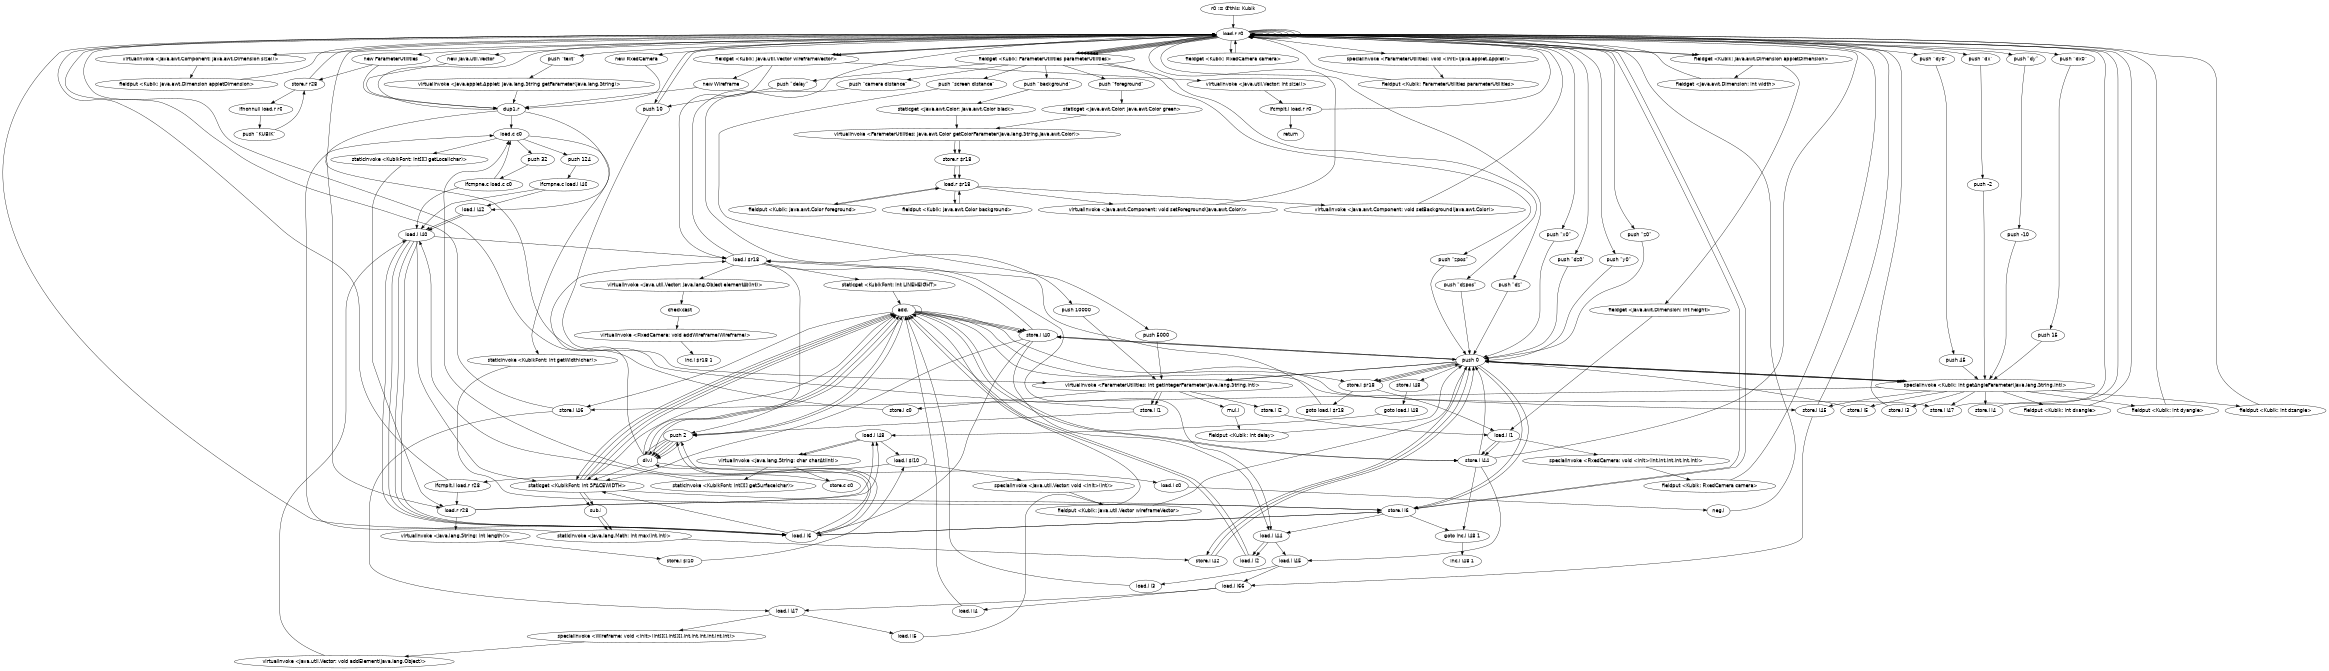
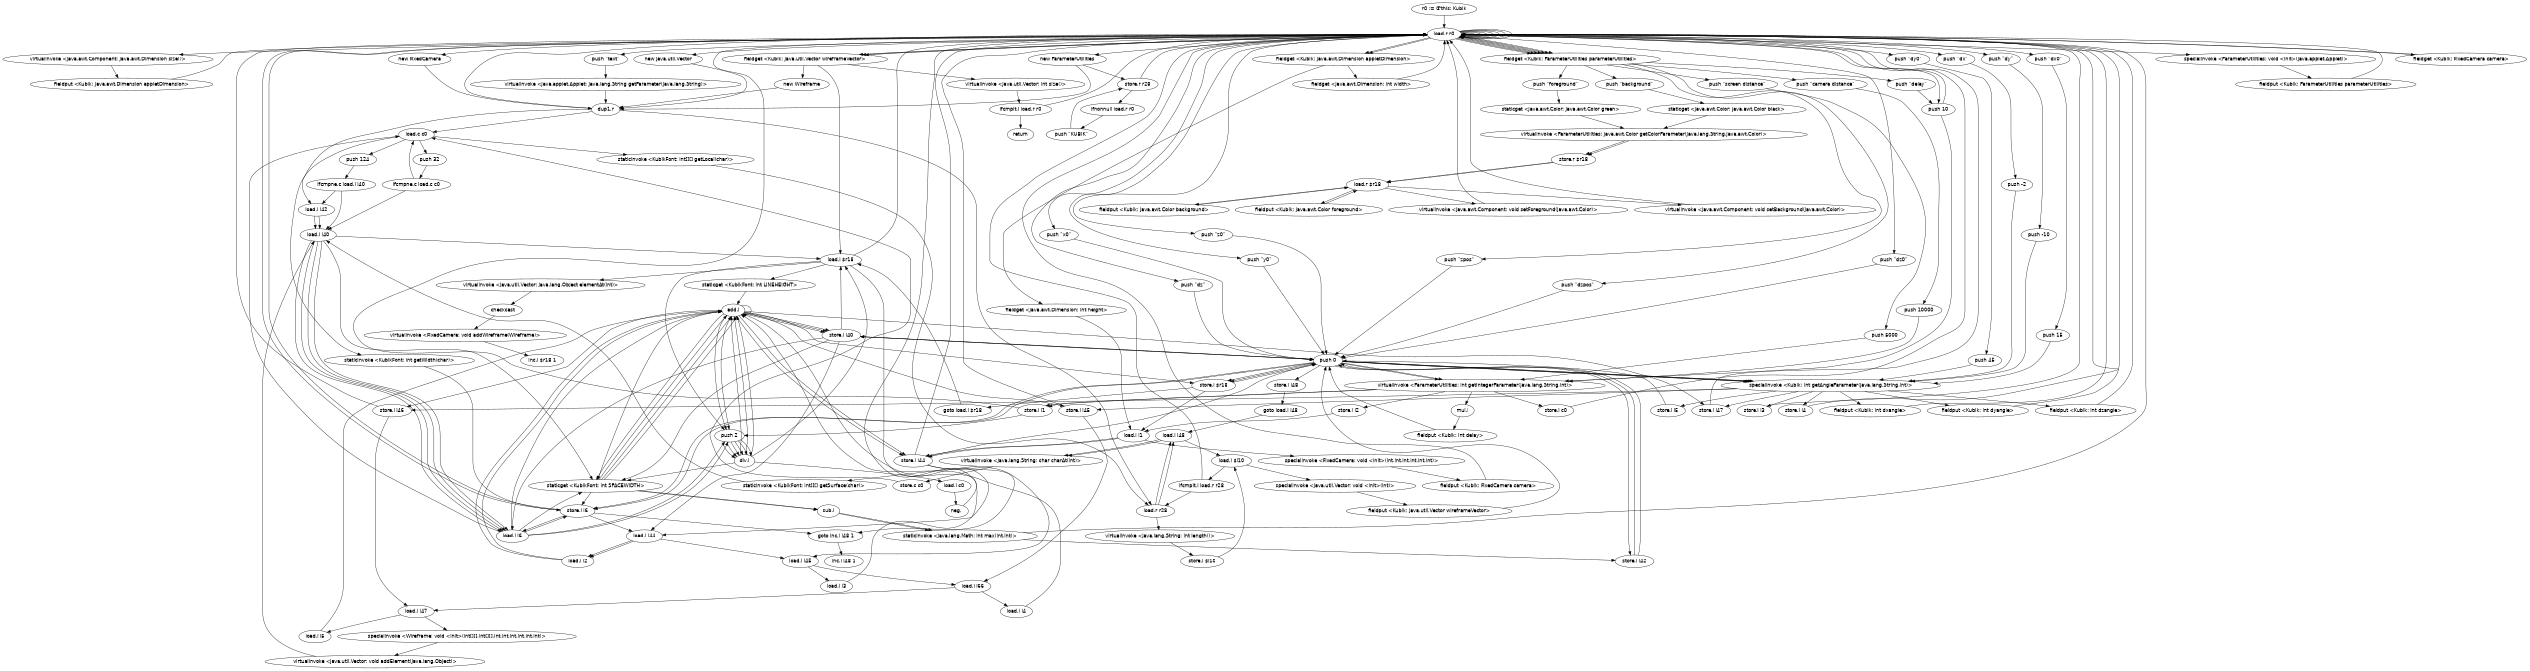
(854, 476) -> (576, 386)
